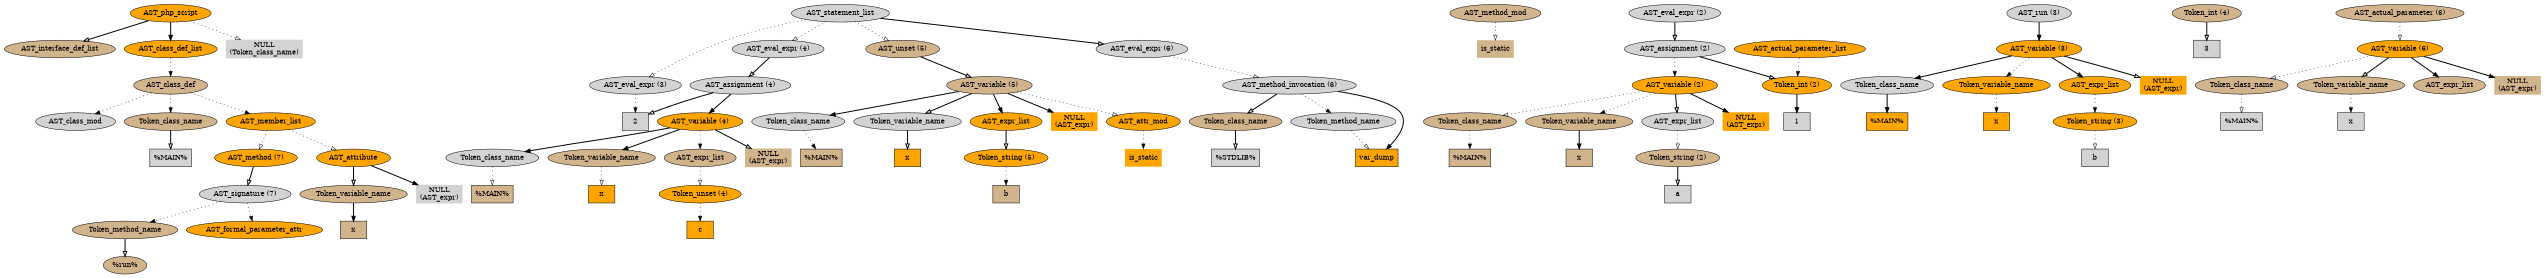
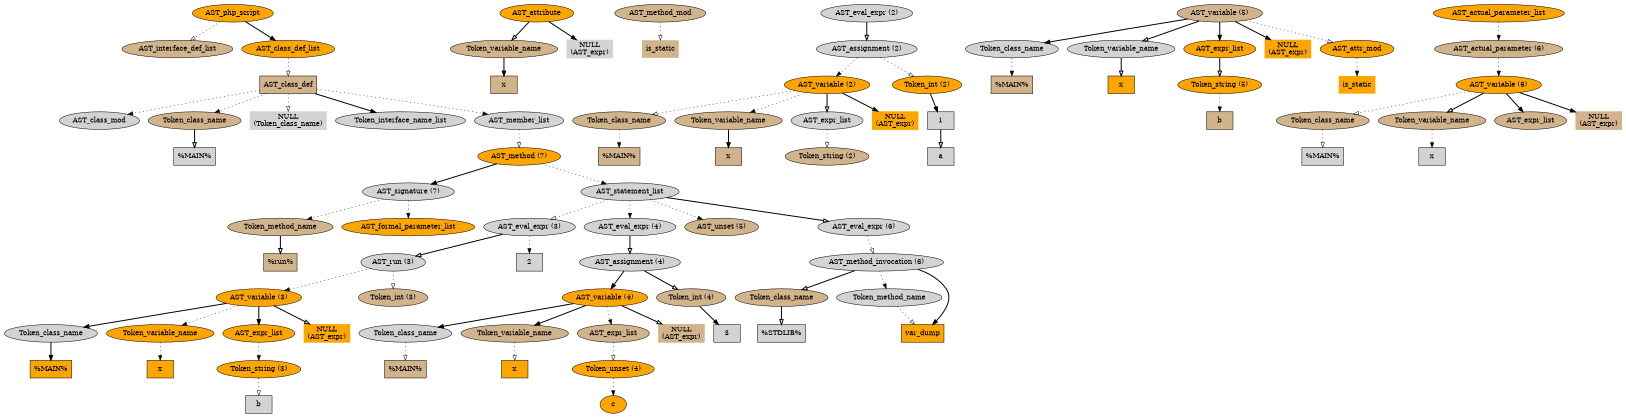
(213, 29) -> (288, 100)
(2039, 29) -> (330, 279)
(2207, 29) -> (707, 314)
(2400, 29) -> (1499, 65)
(119, 30) -> (207, 30)
(811, 30) -> (630, 207)
(870, 30) -> (674, 209)
(171, 65) -> (288, 65)
(1799, 65) -> (1499, 29)
(943, 66) -> none
(1735, 67) -> (895, 66)
(171, 85) -> (288, 85)
(683, 102) -> (659, 279)
none -> (401, 121)
(271, 122) -> (519, 121)
(310, 139) -> none
none -> (572, 173)
(1678, 173) -> (941, 136)
(251, 174) -> (467, 173)
(254, 230) -> (408, 227)
(700, 230) -> (613, 404)
none -> (462, 245)
(125, 265) -> (280, 262)
none -> (393, 298)
